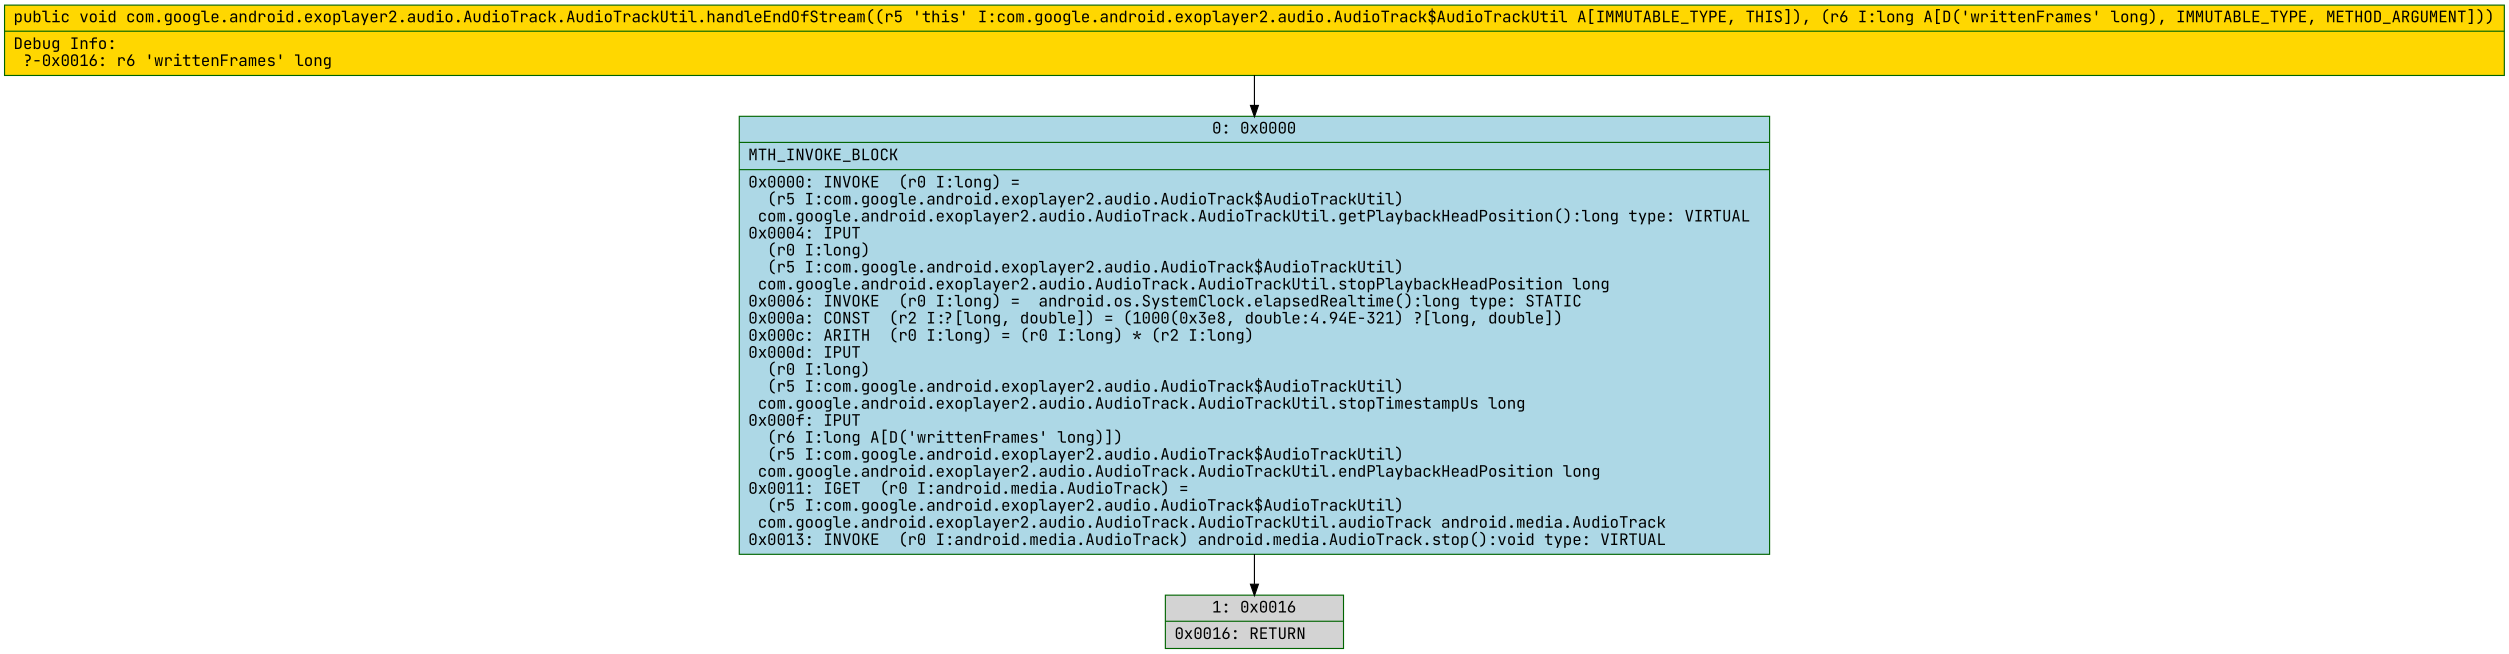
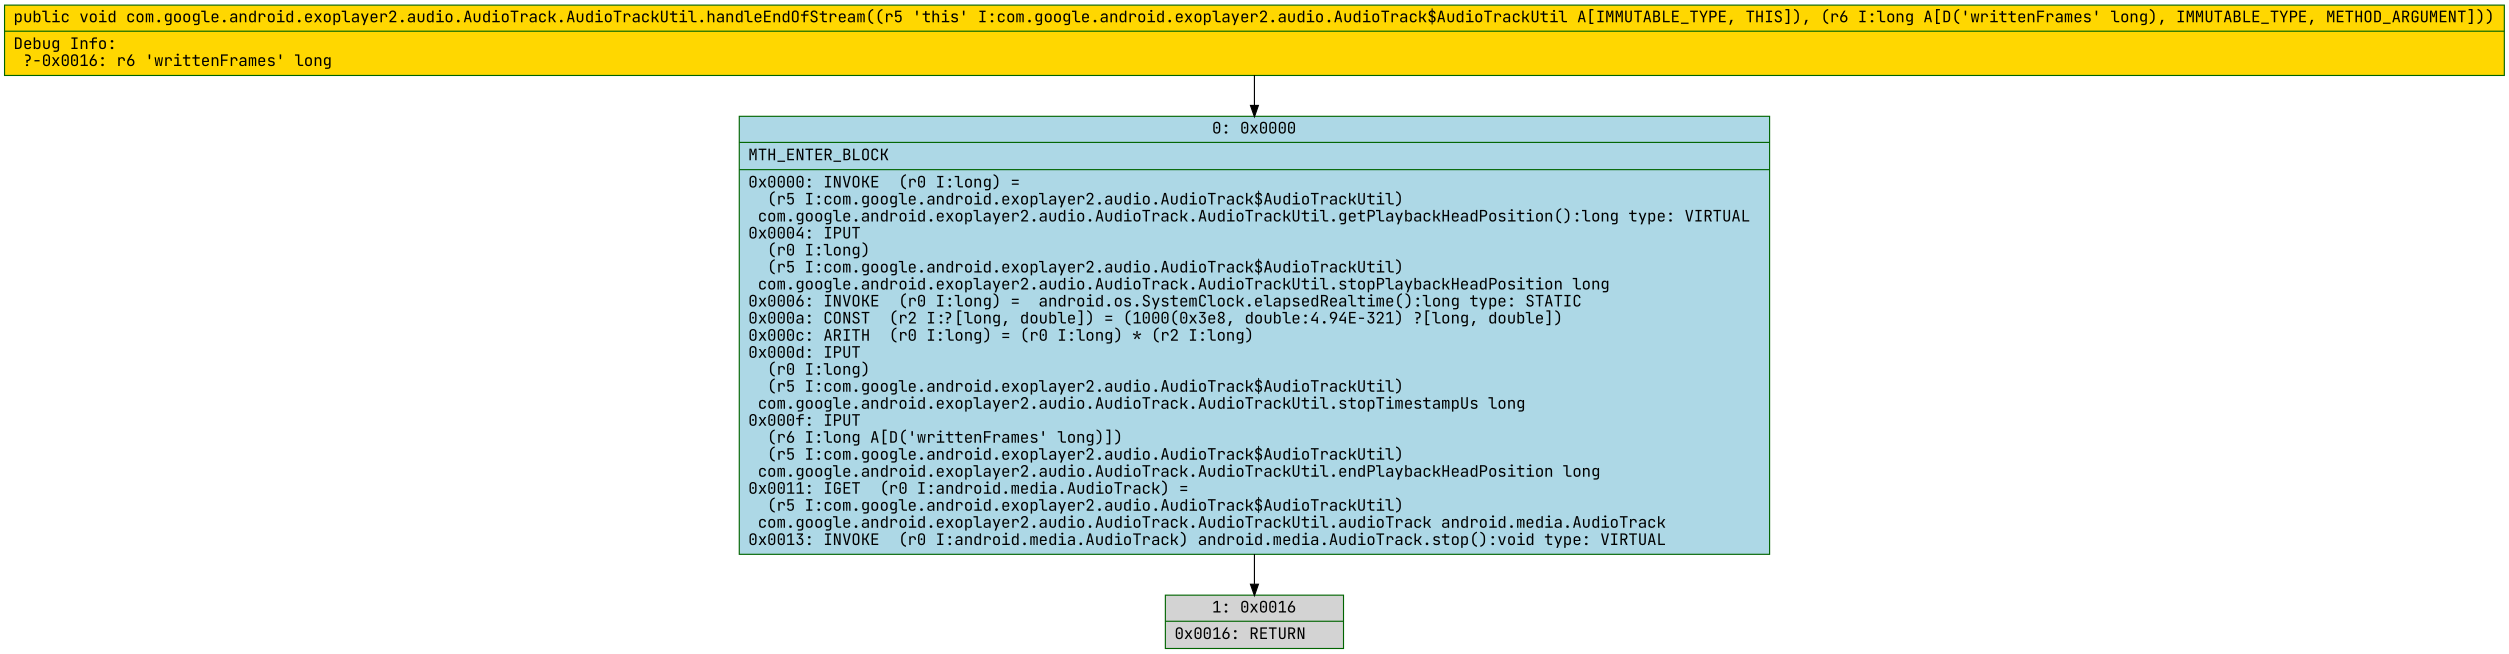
(824, 155) -> (819, 155)
